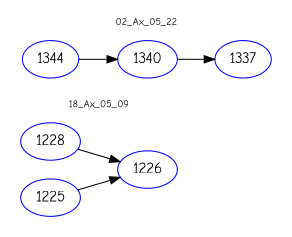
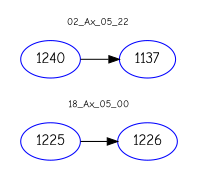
(51, 59) -> none
(148, 59) -> (51, 59)
(243, 59) -> (148, 59)
(99, 105) -> (99, 105)
(51, 141) -> none
